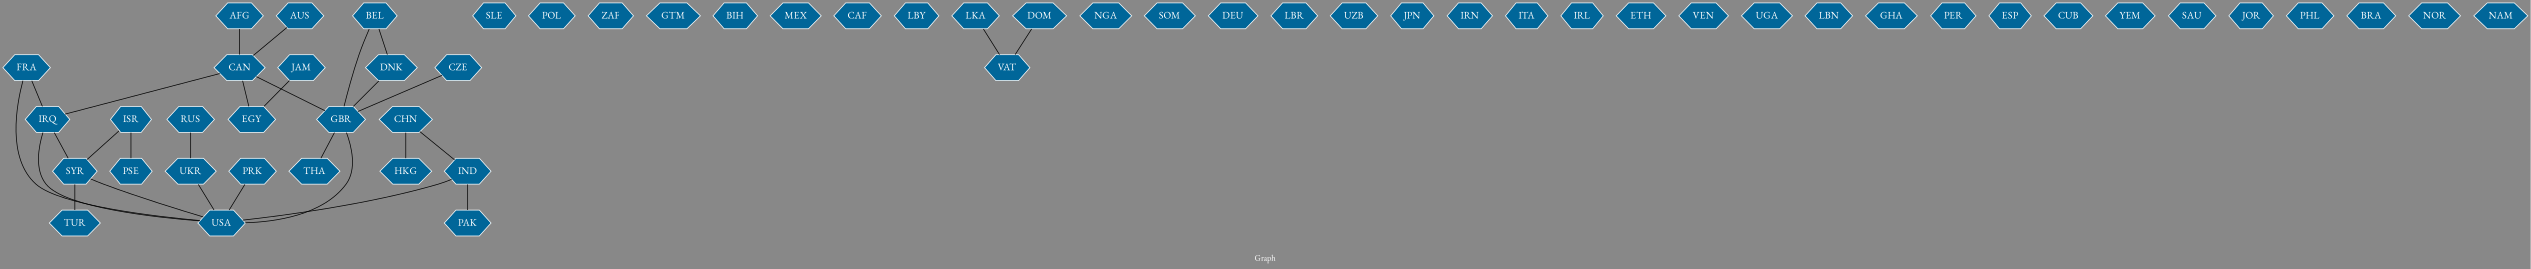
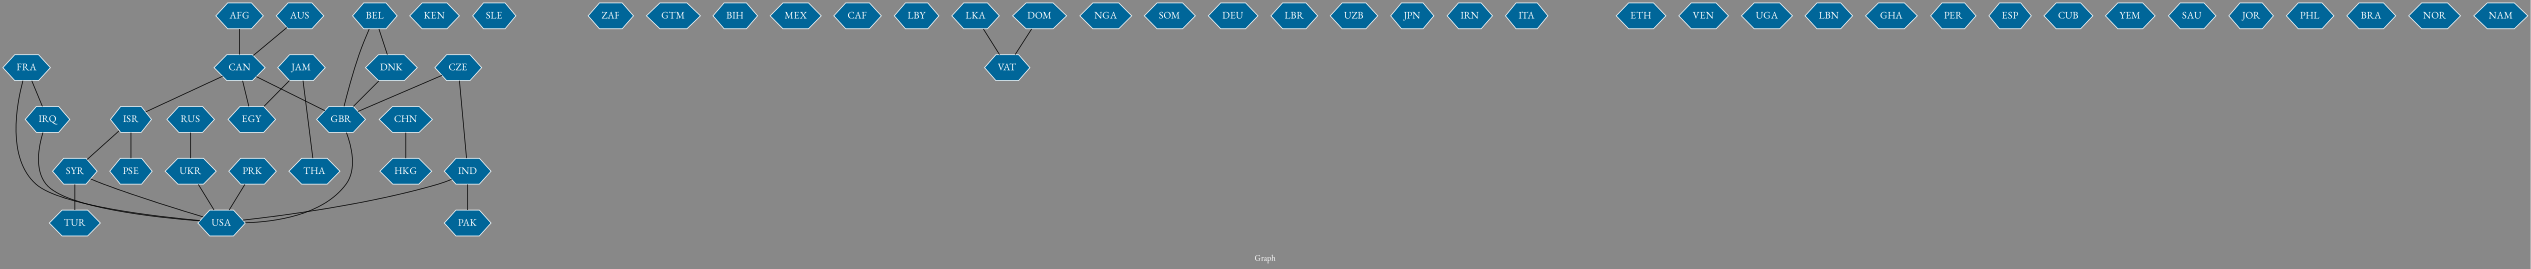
none -> (435, 16)
(552, 16) -> none
(1582, 16) -> none
(142, 94) -> (184, 94)
(61, 145) -> none
(328, 145) -> (308, 119)
(437, 146) -> (463, 119)
